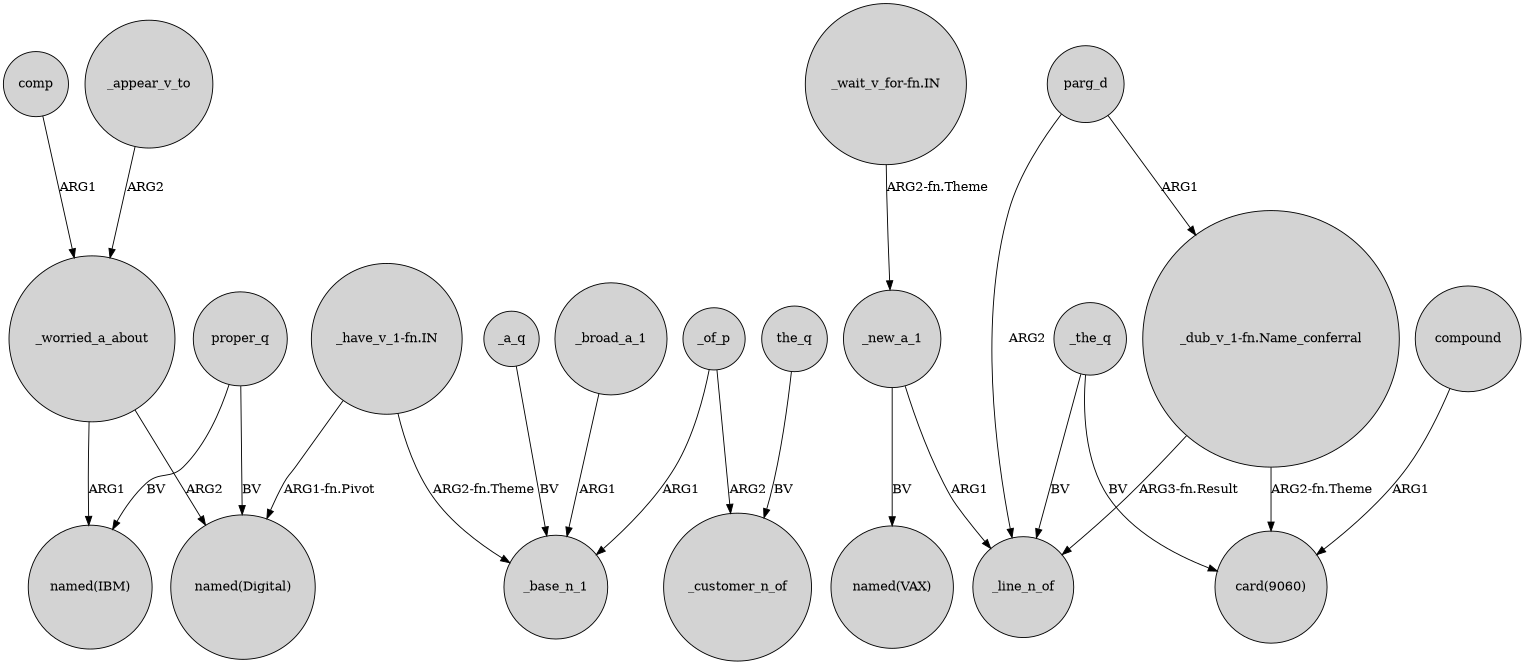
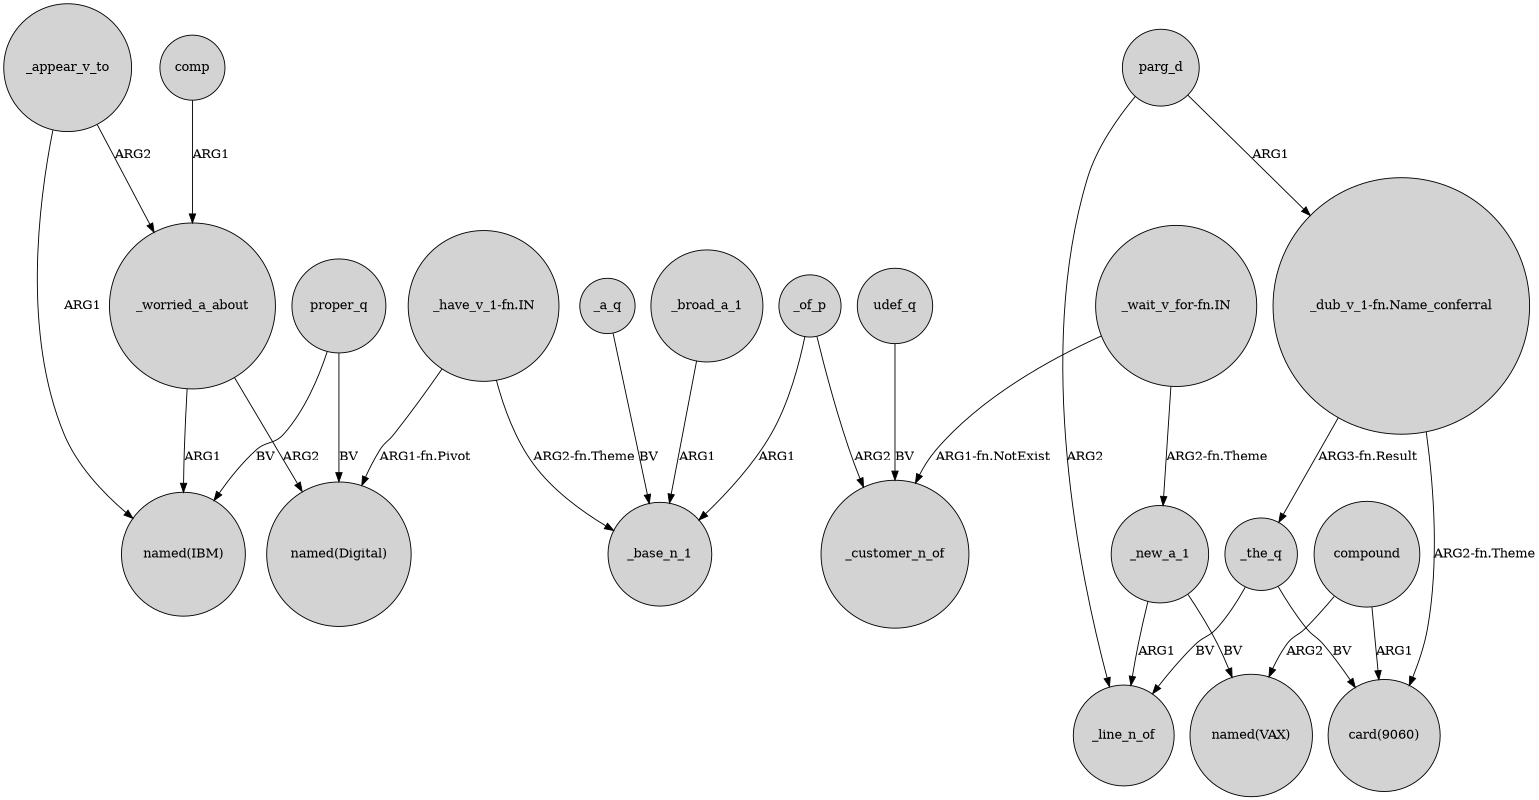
none -> (40, 334)
(795, 339) -> (895, 306)
none -> (1000, 393)
(1130, 494) -> (1311, 466)
none -> (1302, 632)
